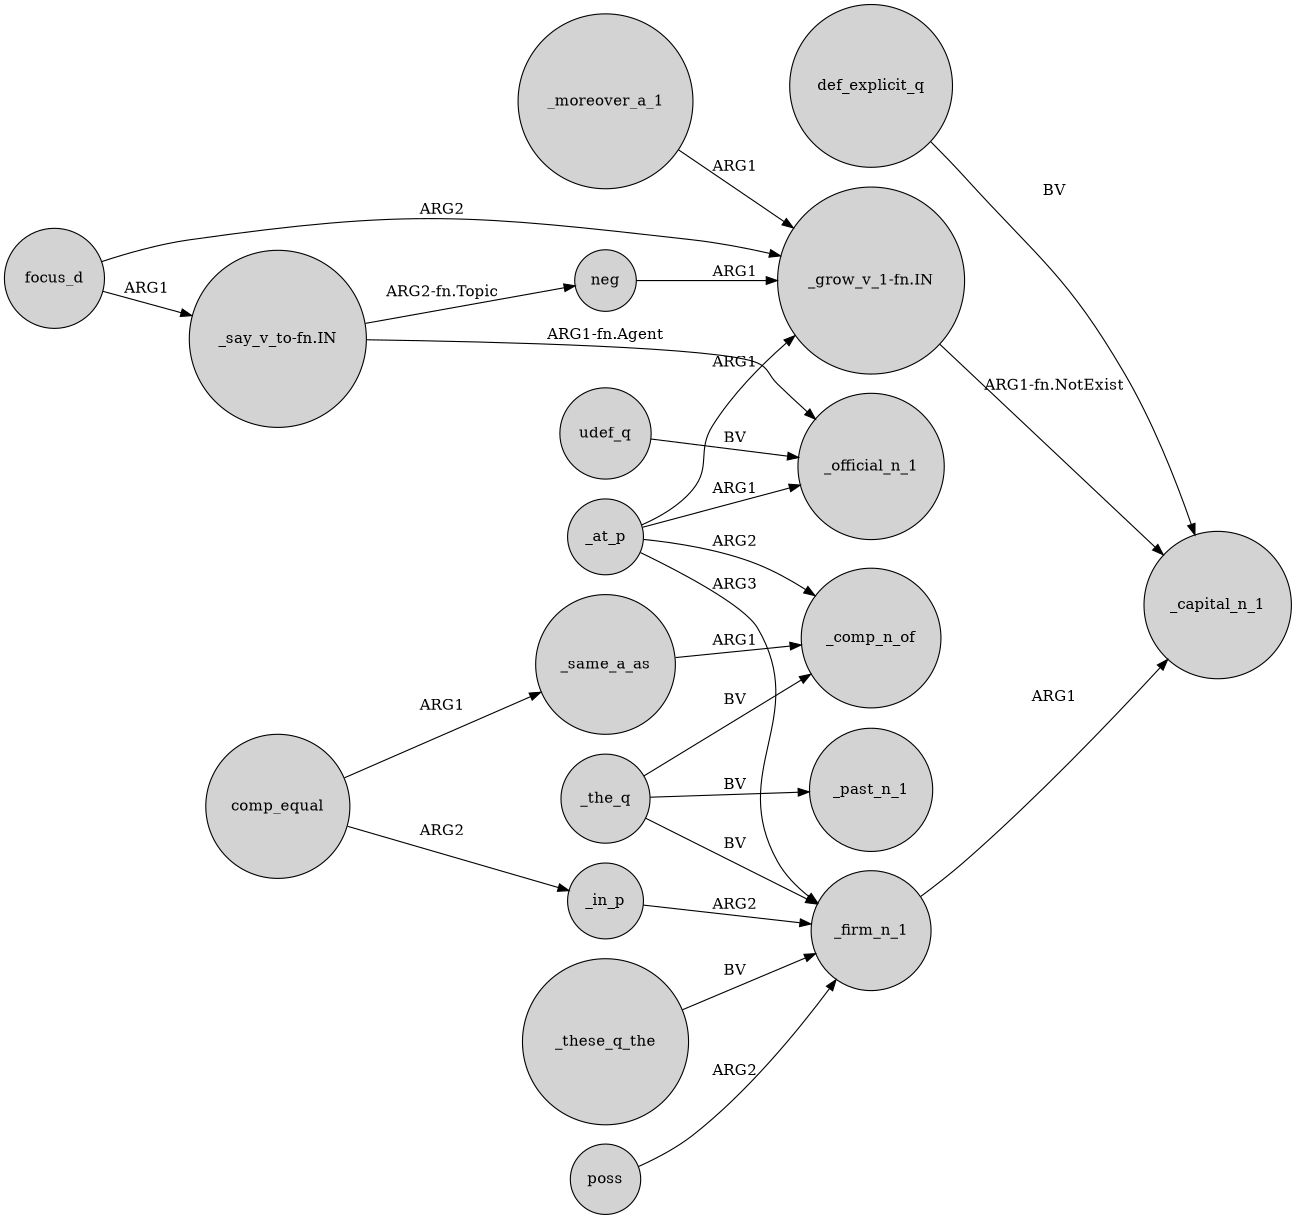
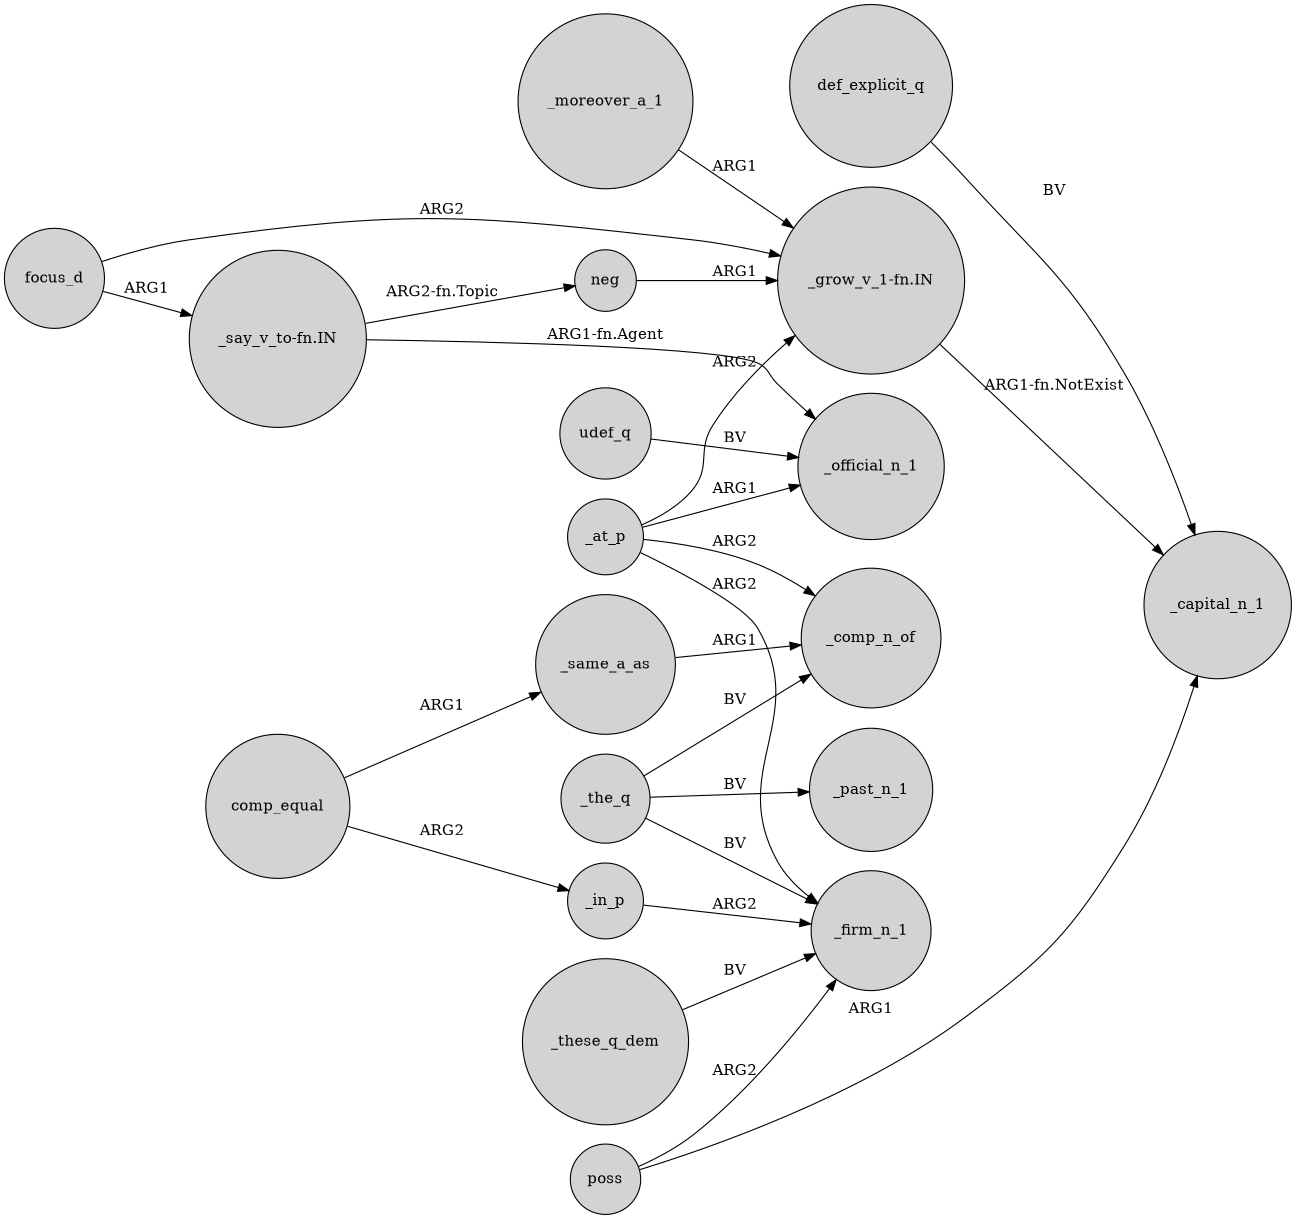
(735, 363) -> (735, 363)
(735, 585) -> (735, 585)
(1045, 787) -> (985, 1003)
(606, 1042) -> (606, 1042)
